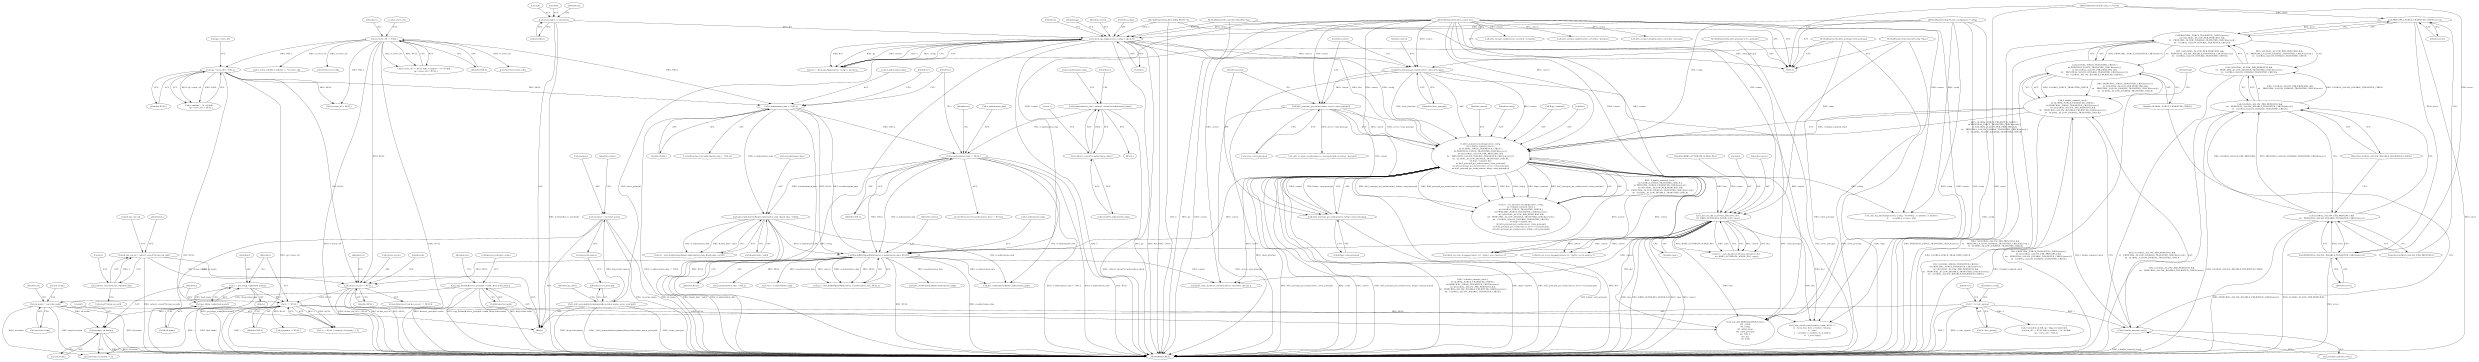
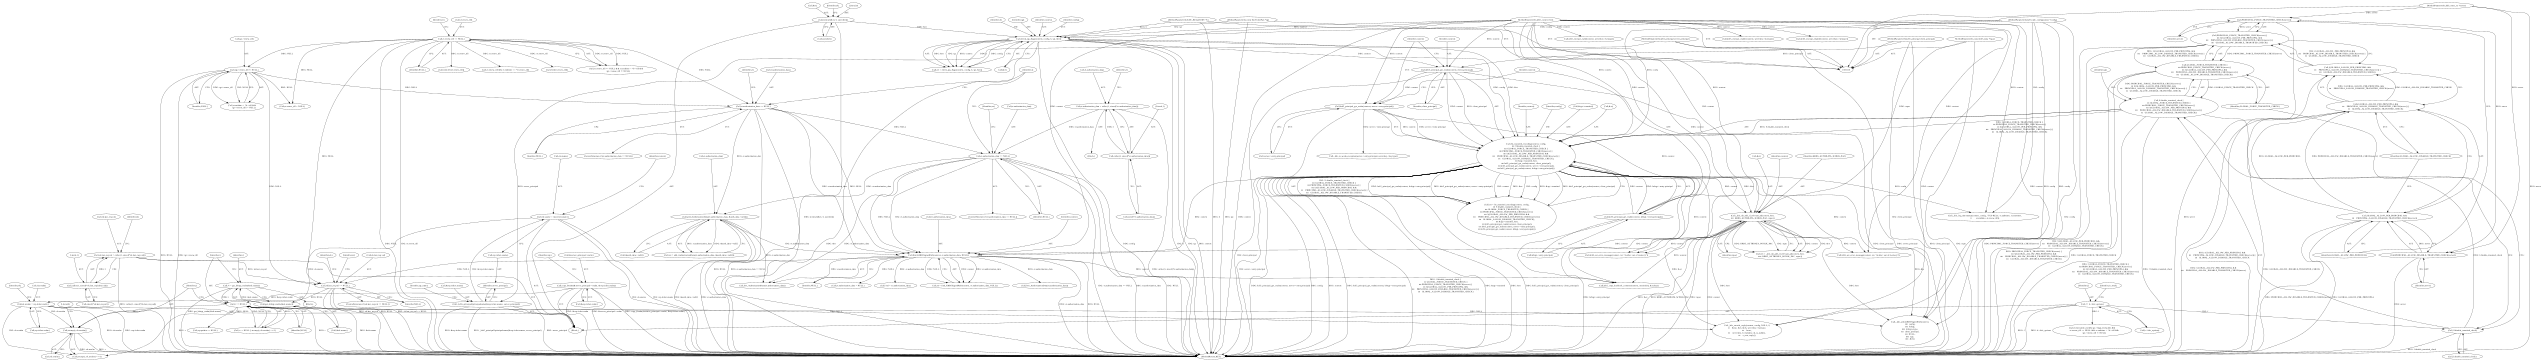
none -> (452, 286)
none -> (85, 296)
